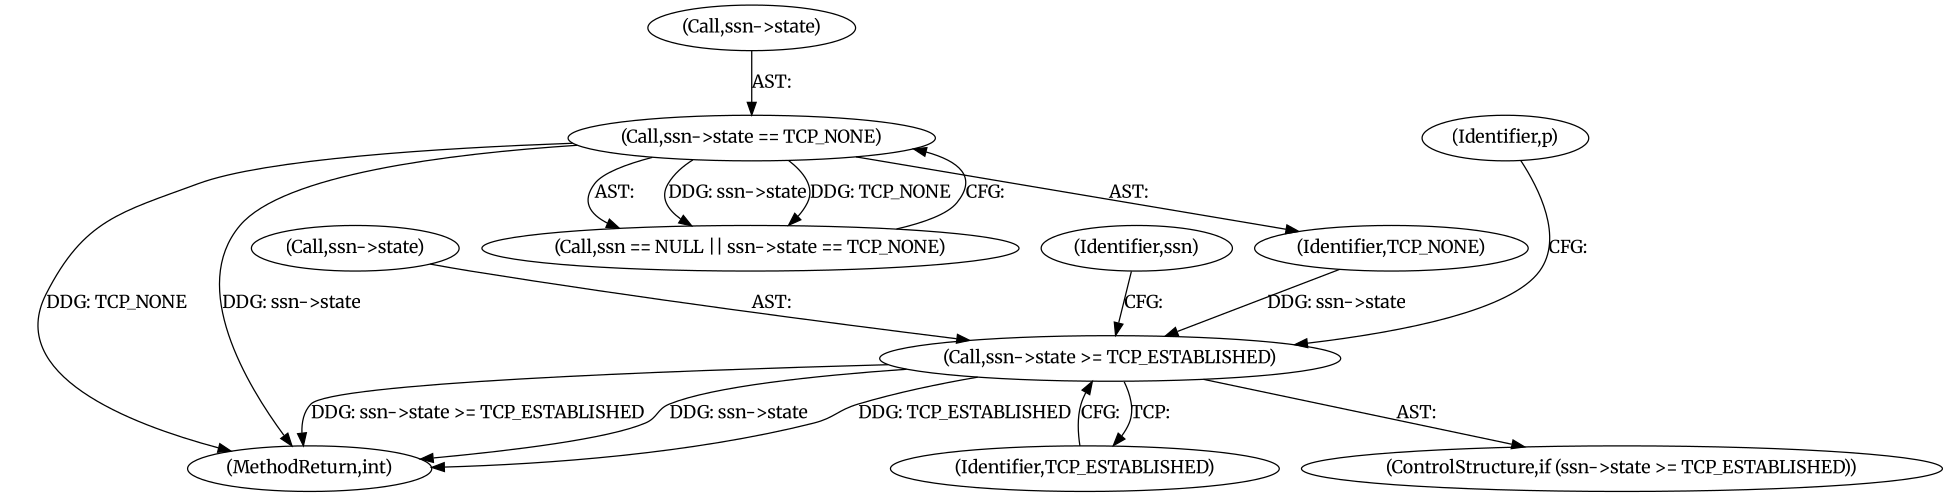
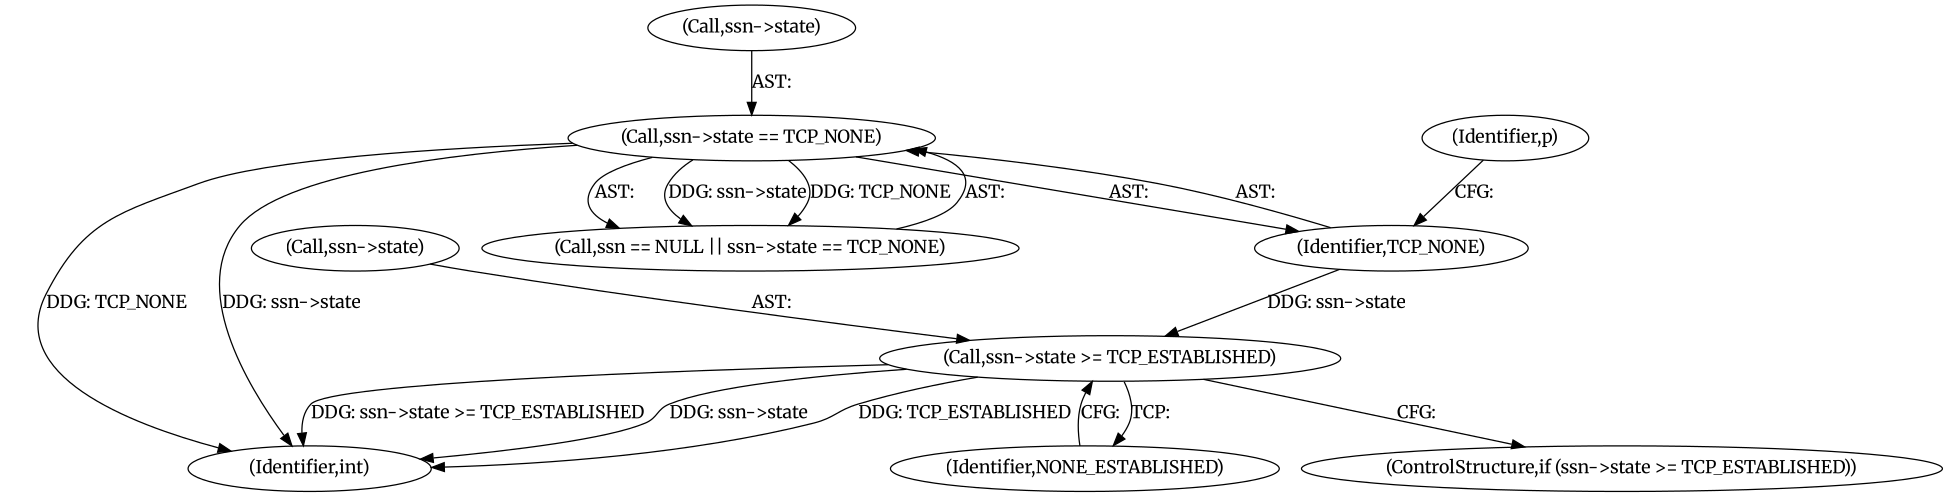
none -> (1127, 178)
(987, 193) -> (987, 193)
(1137, 248) -> none
(1486, 305) -> (1454, 188)
(1419, 414) -> (1419, 414)
(310, 469) -> (310, 469)
(1085, 469) -> (1085, 469)
